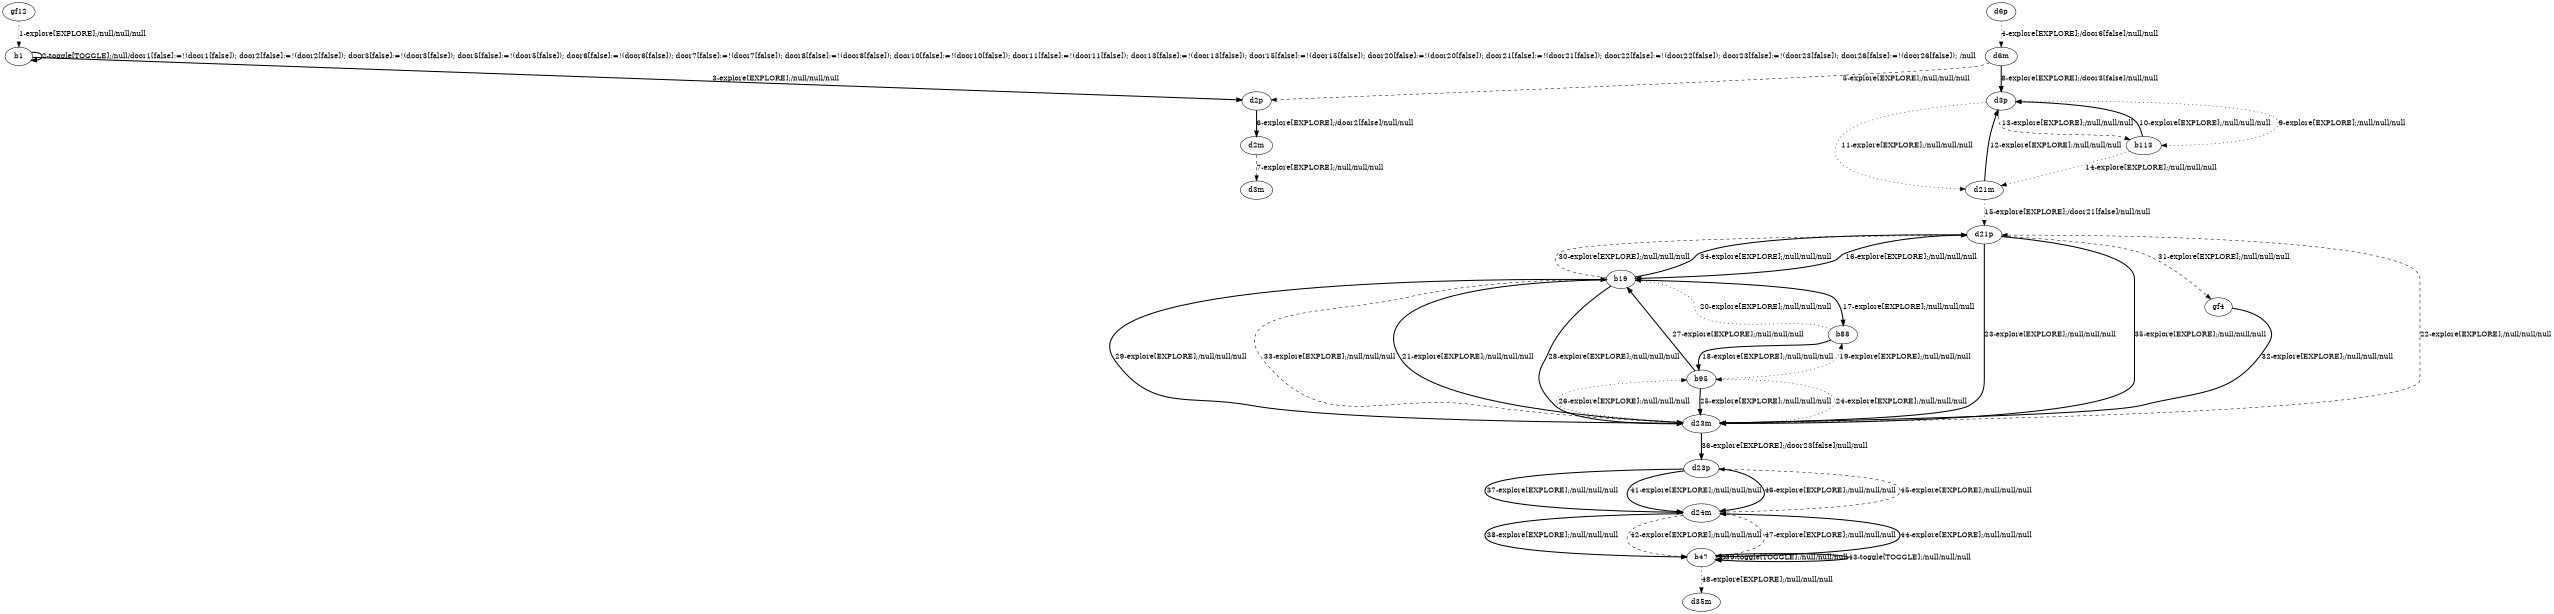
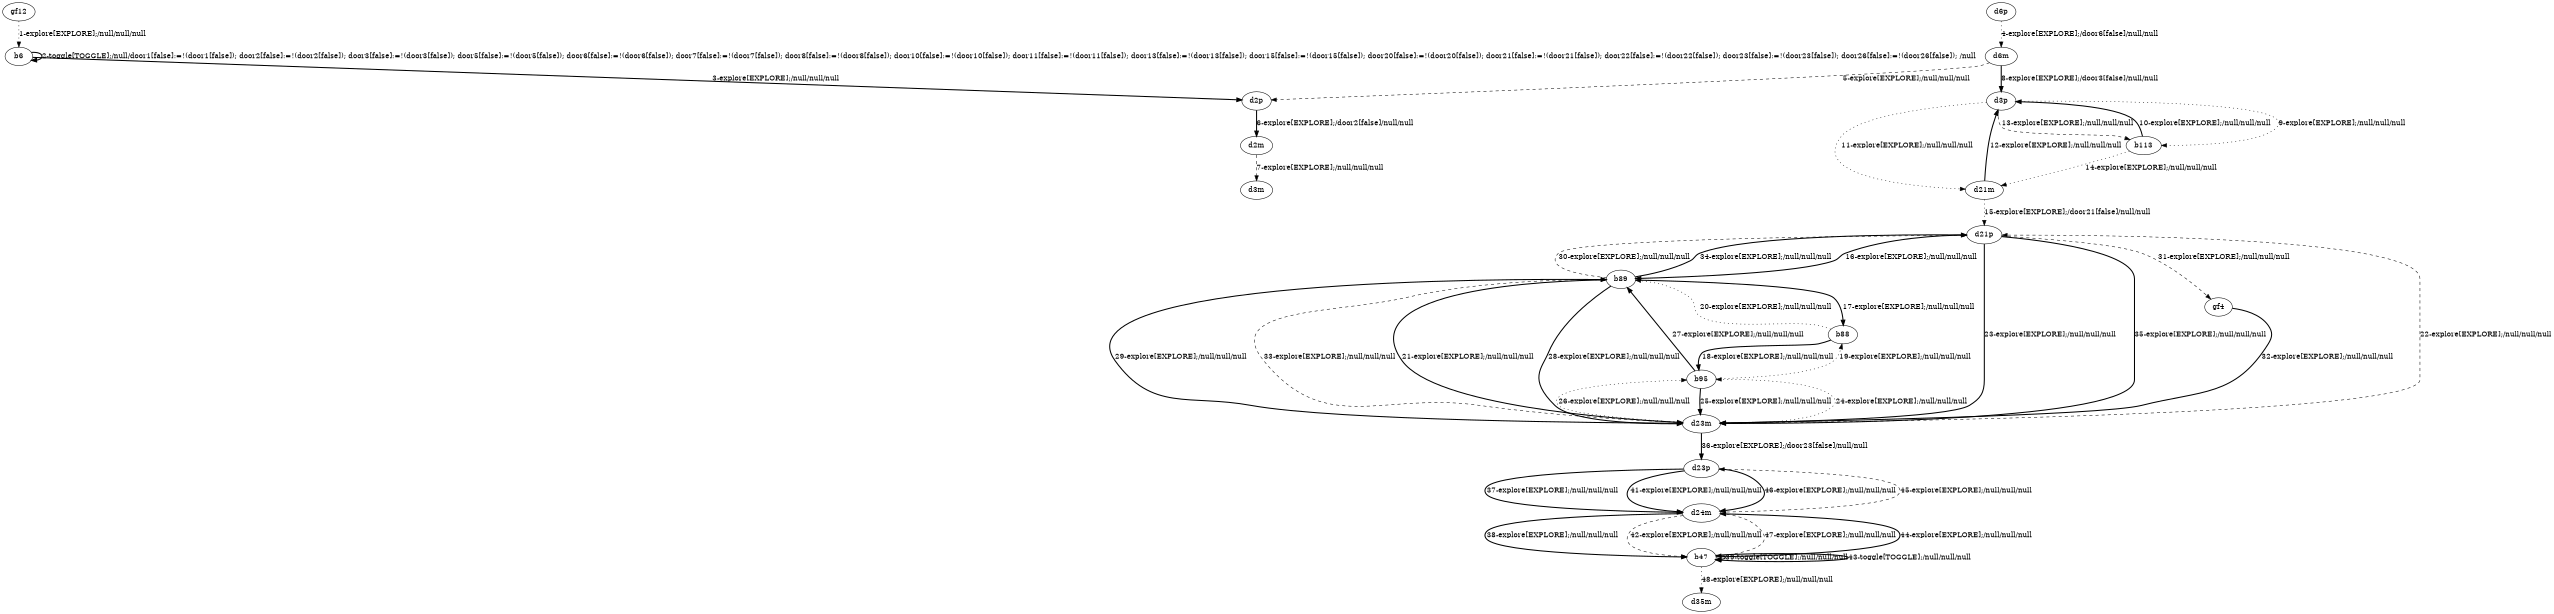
(19, 56) -> (19, 56)
(1621, 279) -> (1621, 279)
